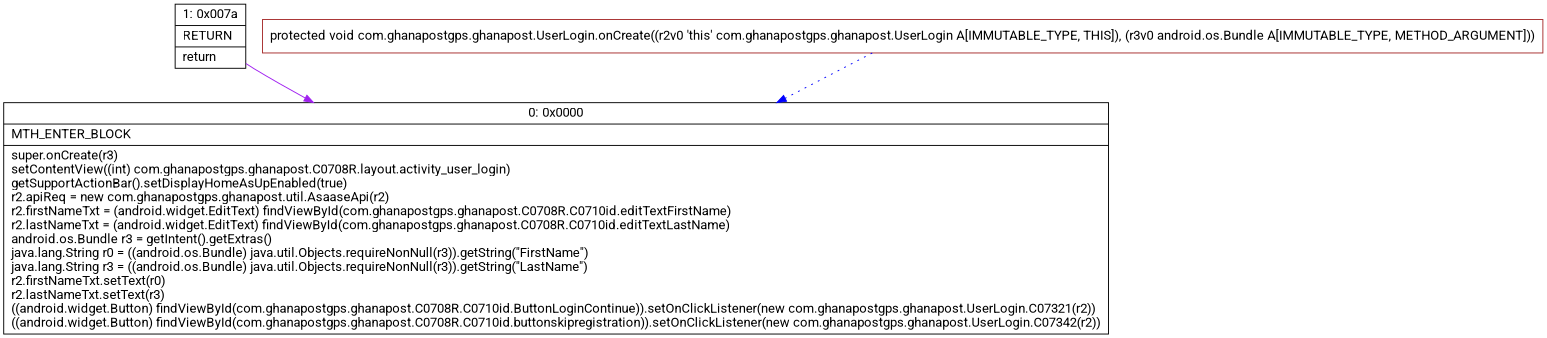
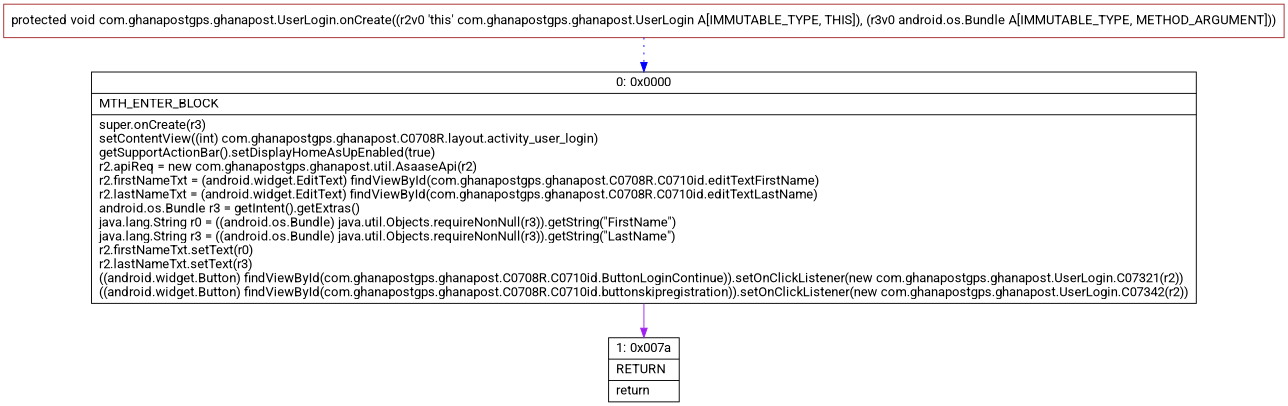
(275, 81) -> (644, 316)
